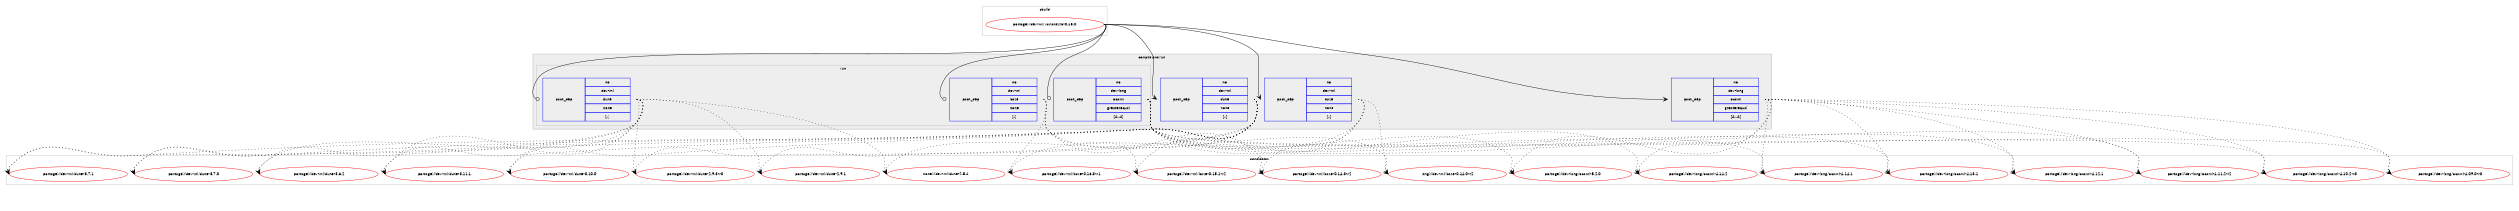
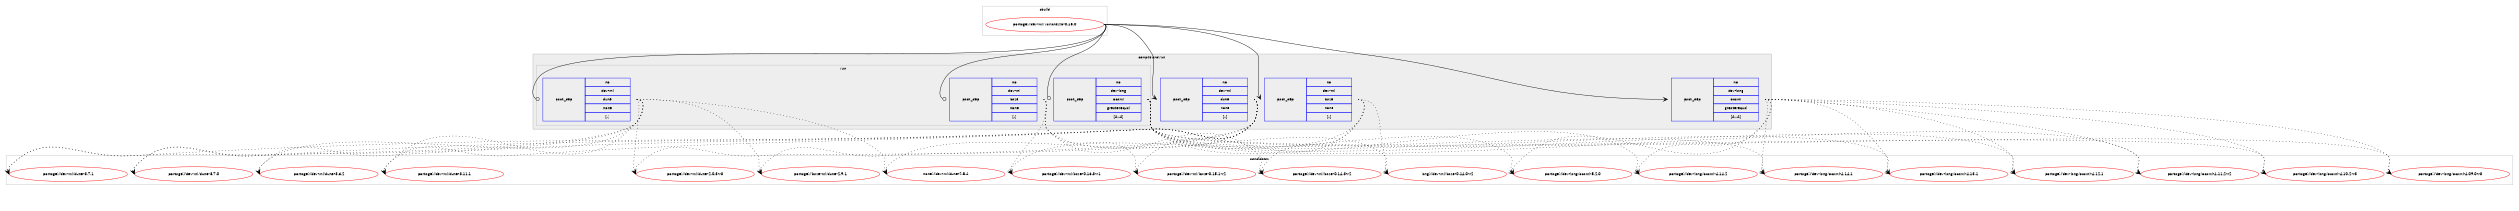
(570, 174) -> none
(695, 174) -> (695, 174)
(821, 174) -> (821, 174)
